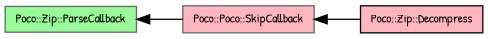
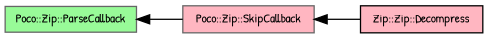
(248, 19) -> (248, 19)
(422, 19) -> (422, 19)
